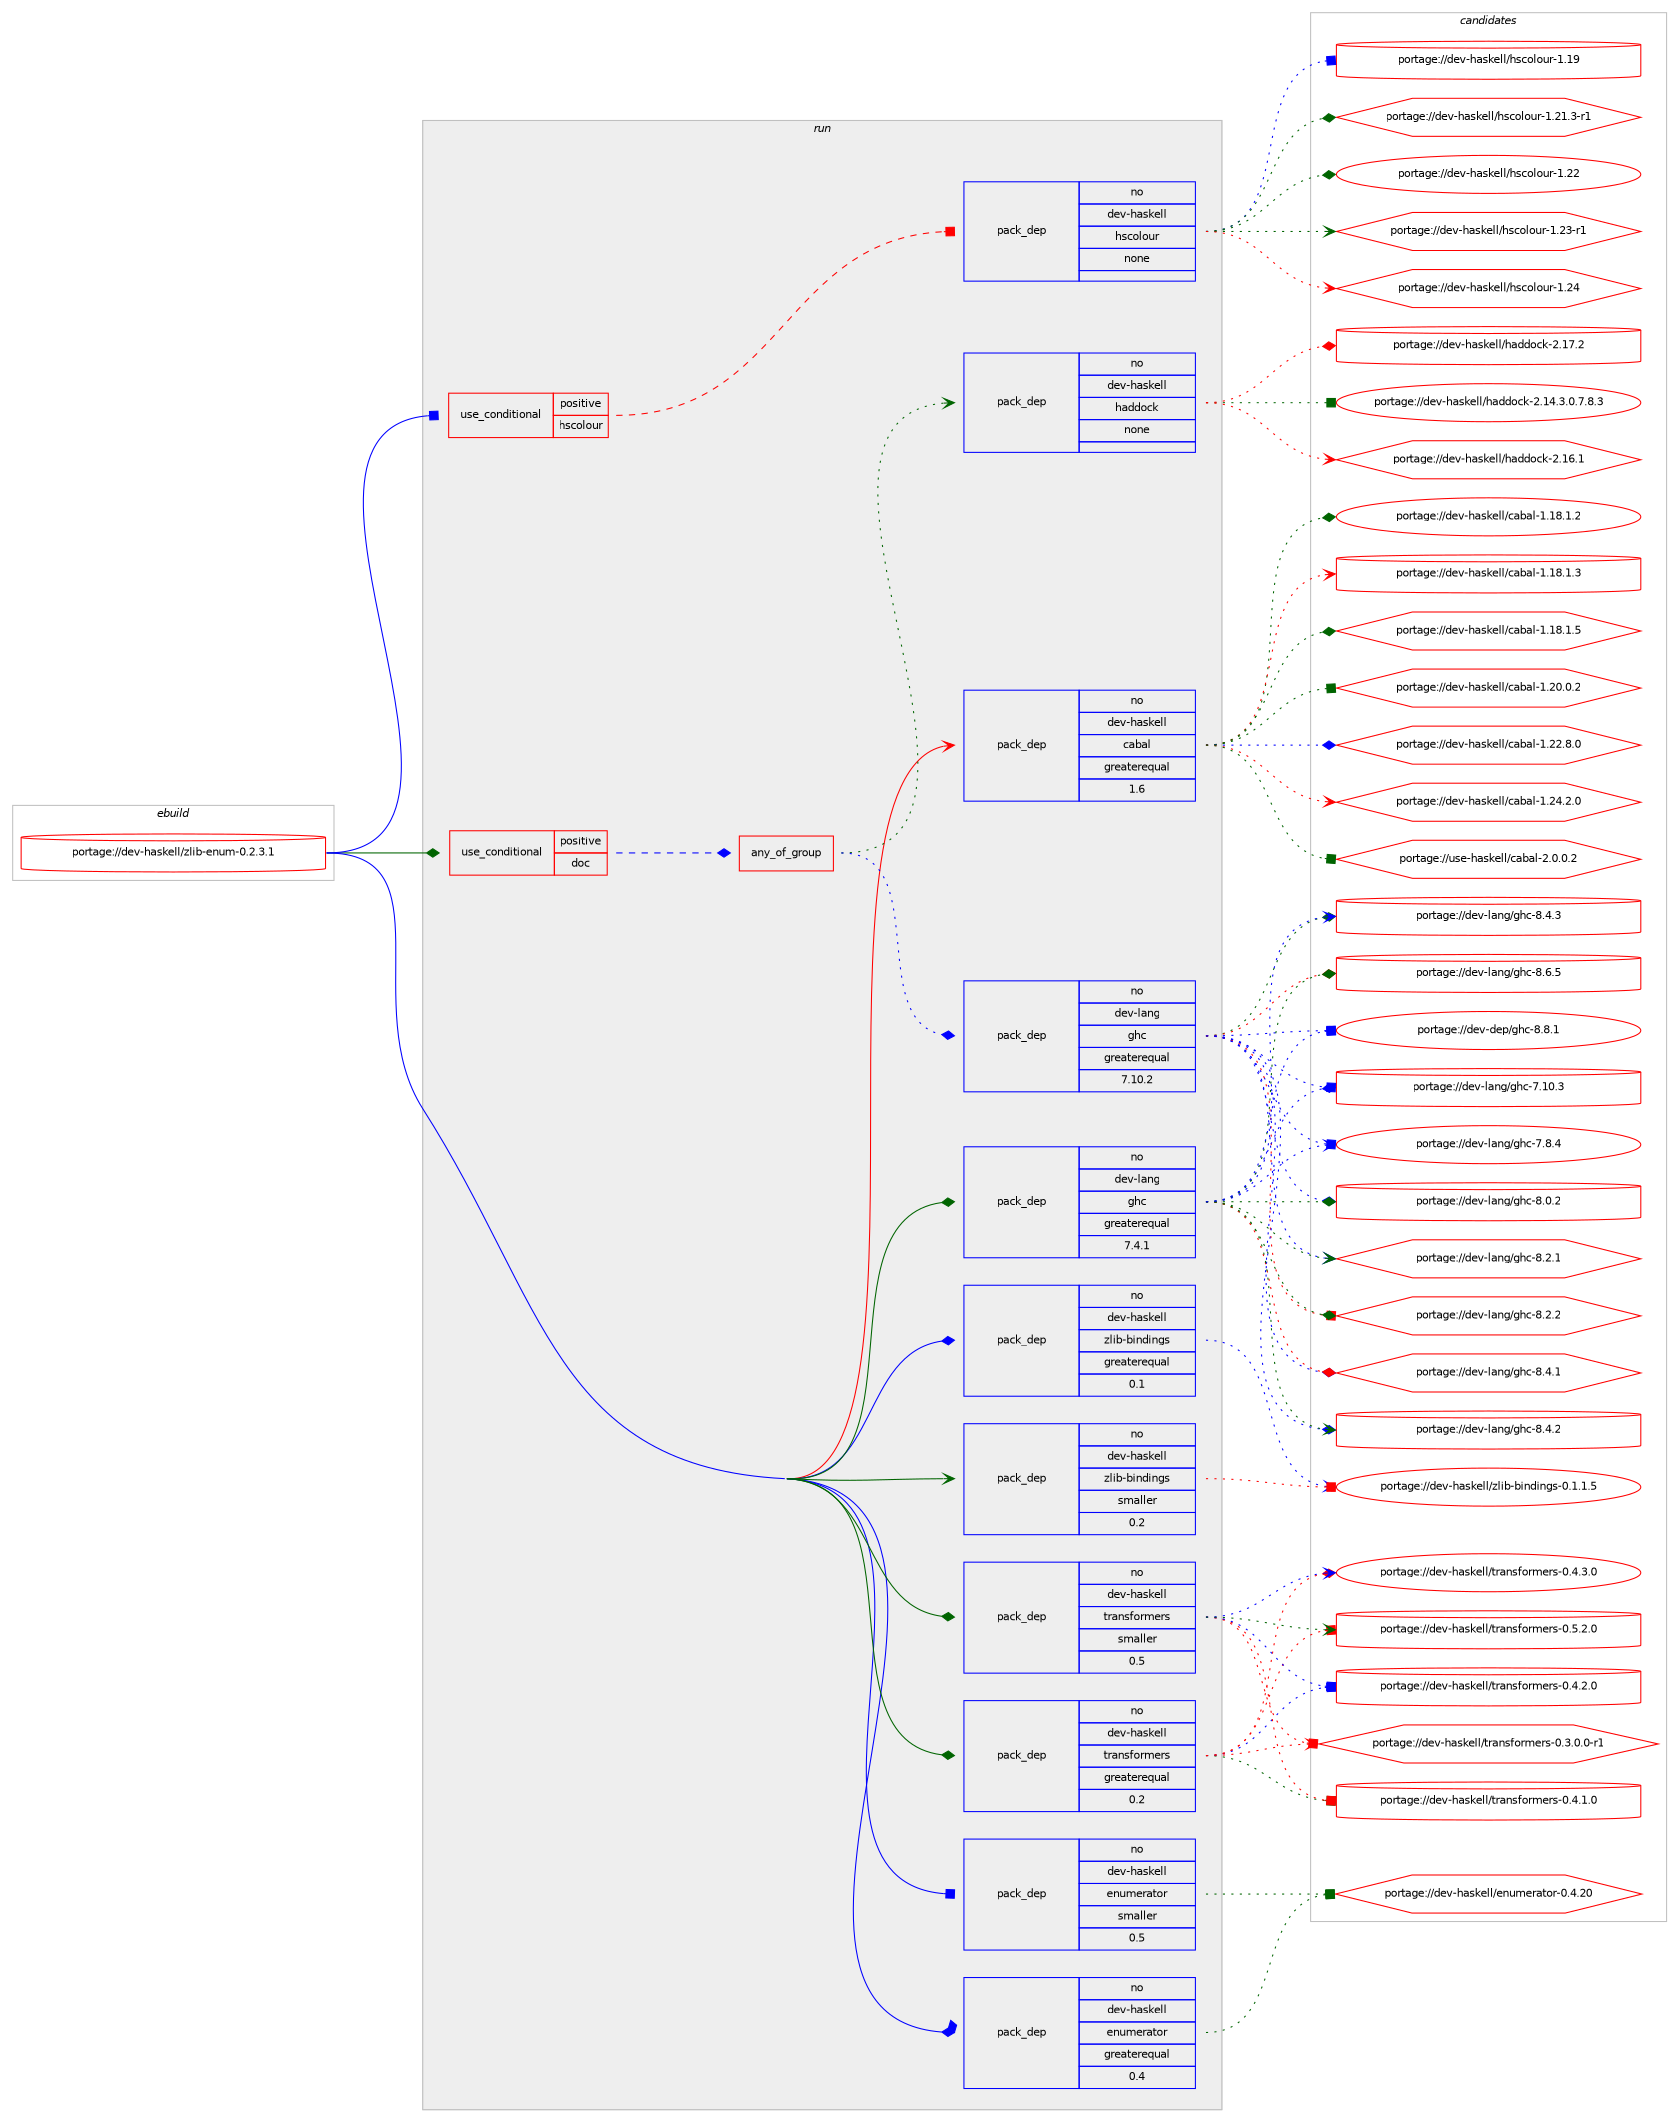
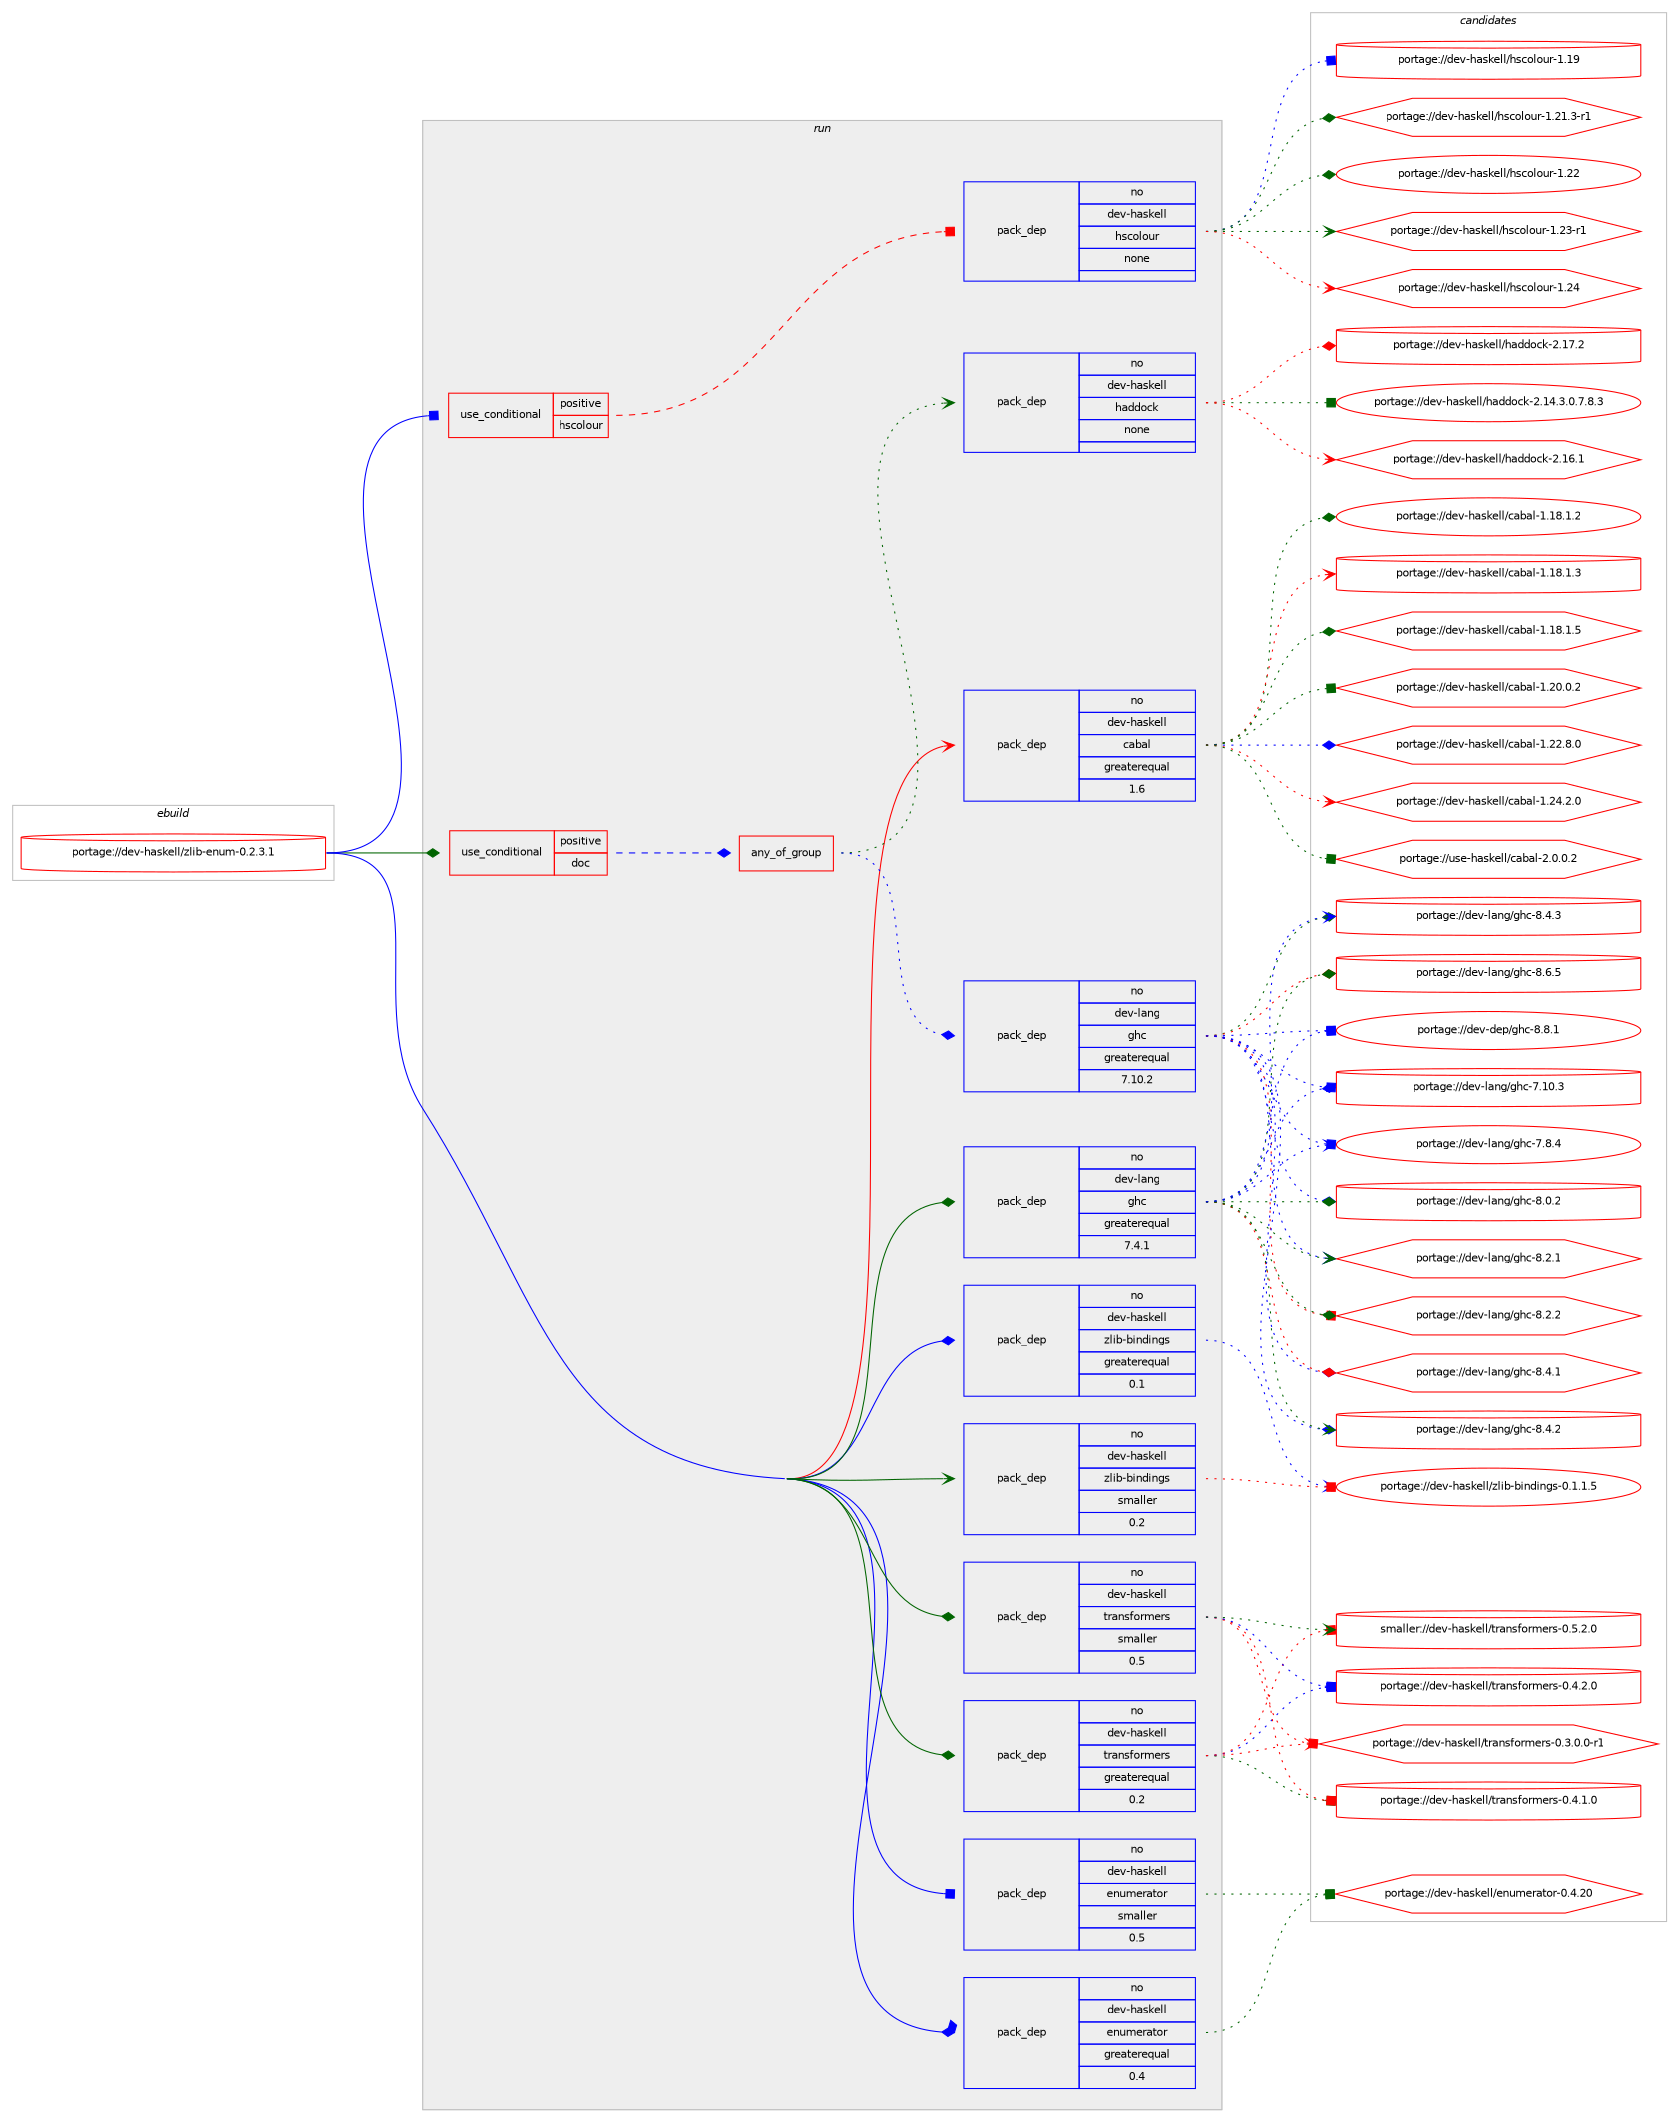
(1489, 1573) -> none
(1489, 1630) -> (1489, 1630)
